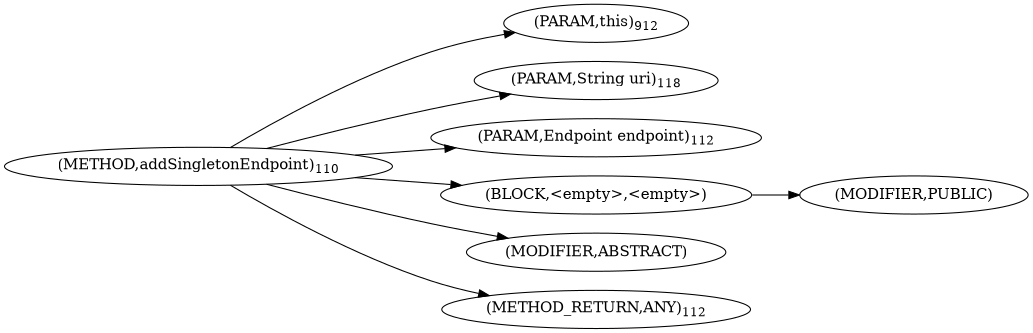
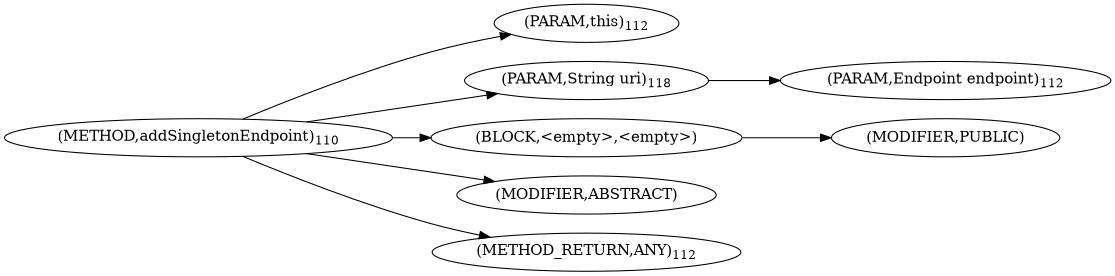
(646, 22) -> (637, 22)
(400, 152) -> (739, 81)
